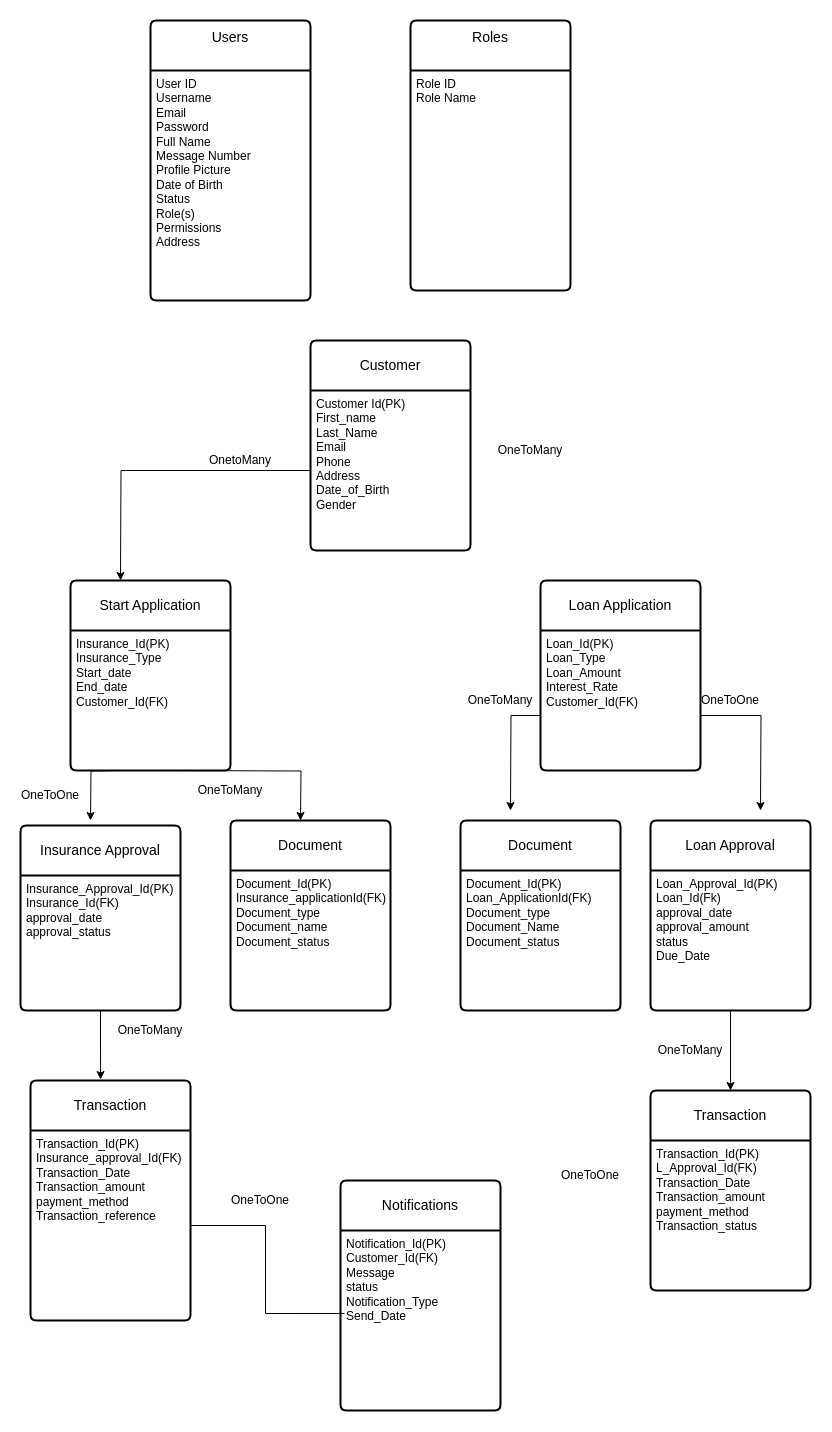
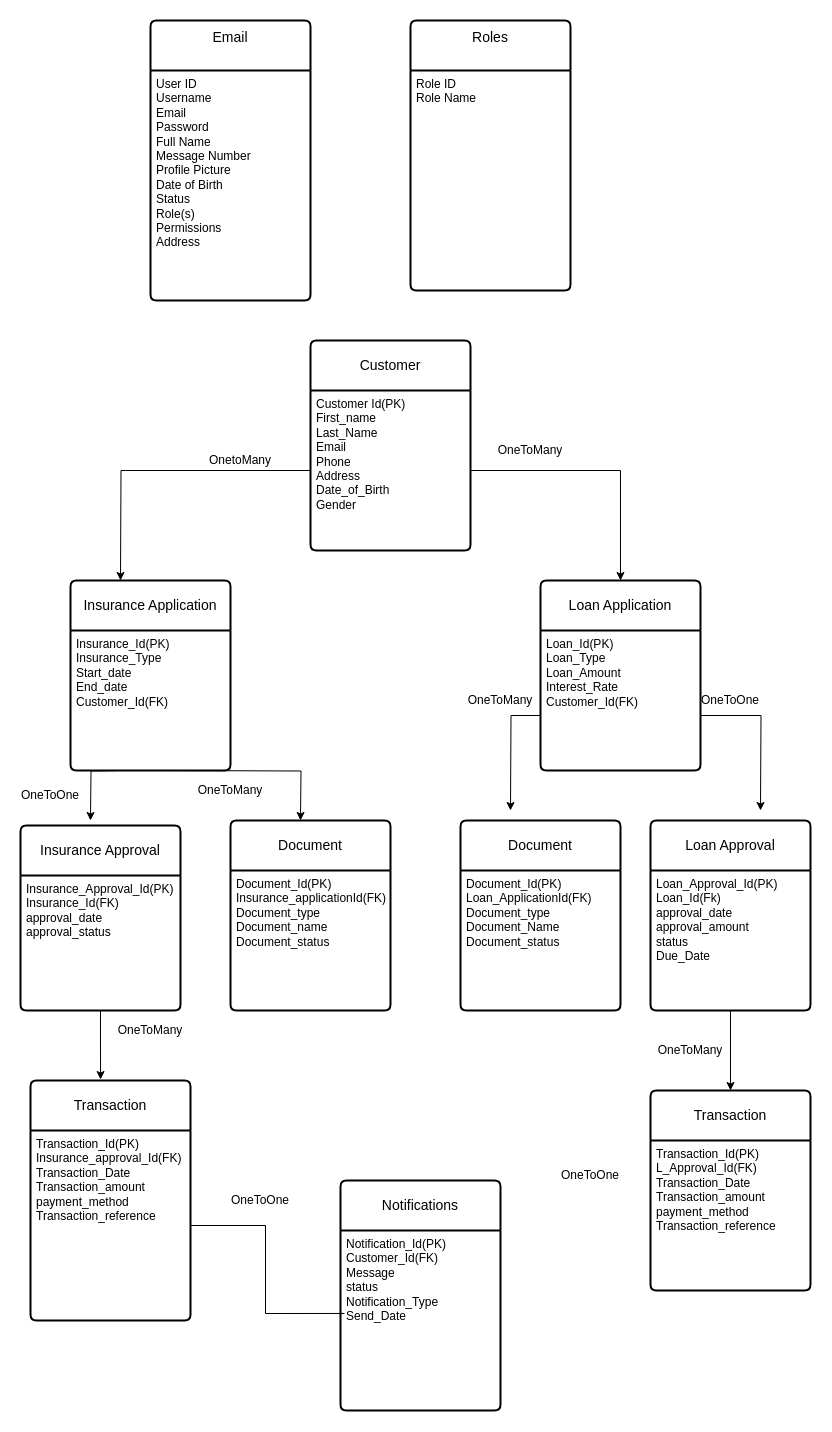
(231, 46) -> (231, 46)
none -> (598, 471)
(151, 606) -> (151, 606)
(715, 1191) -> (726, 1191)
